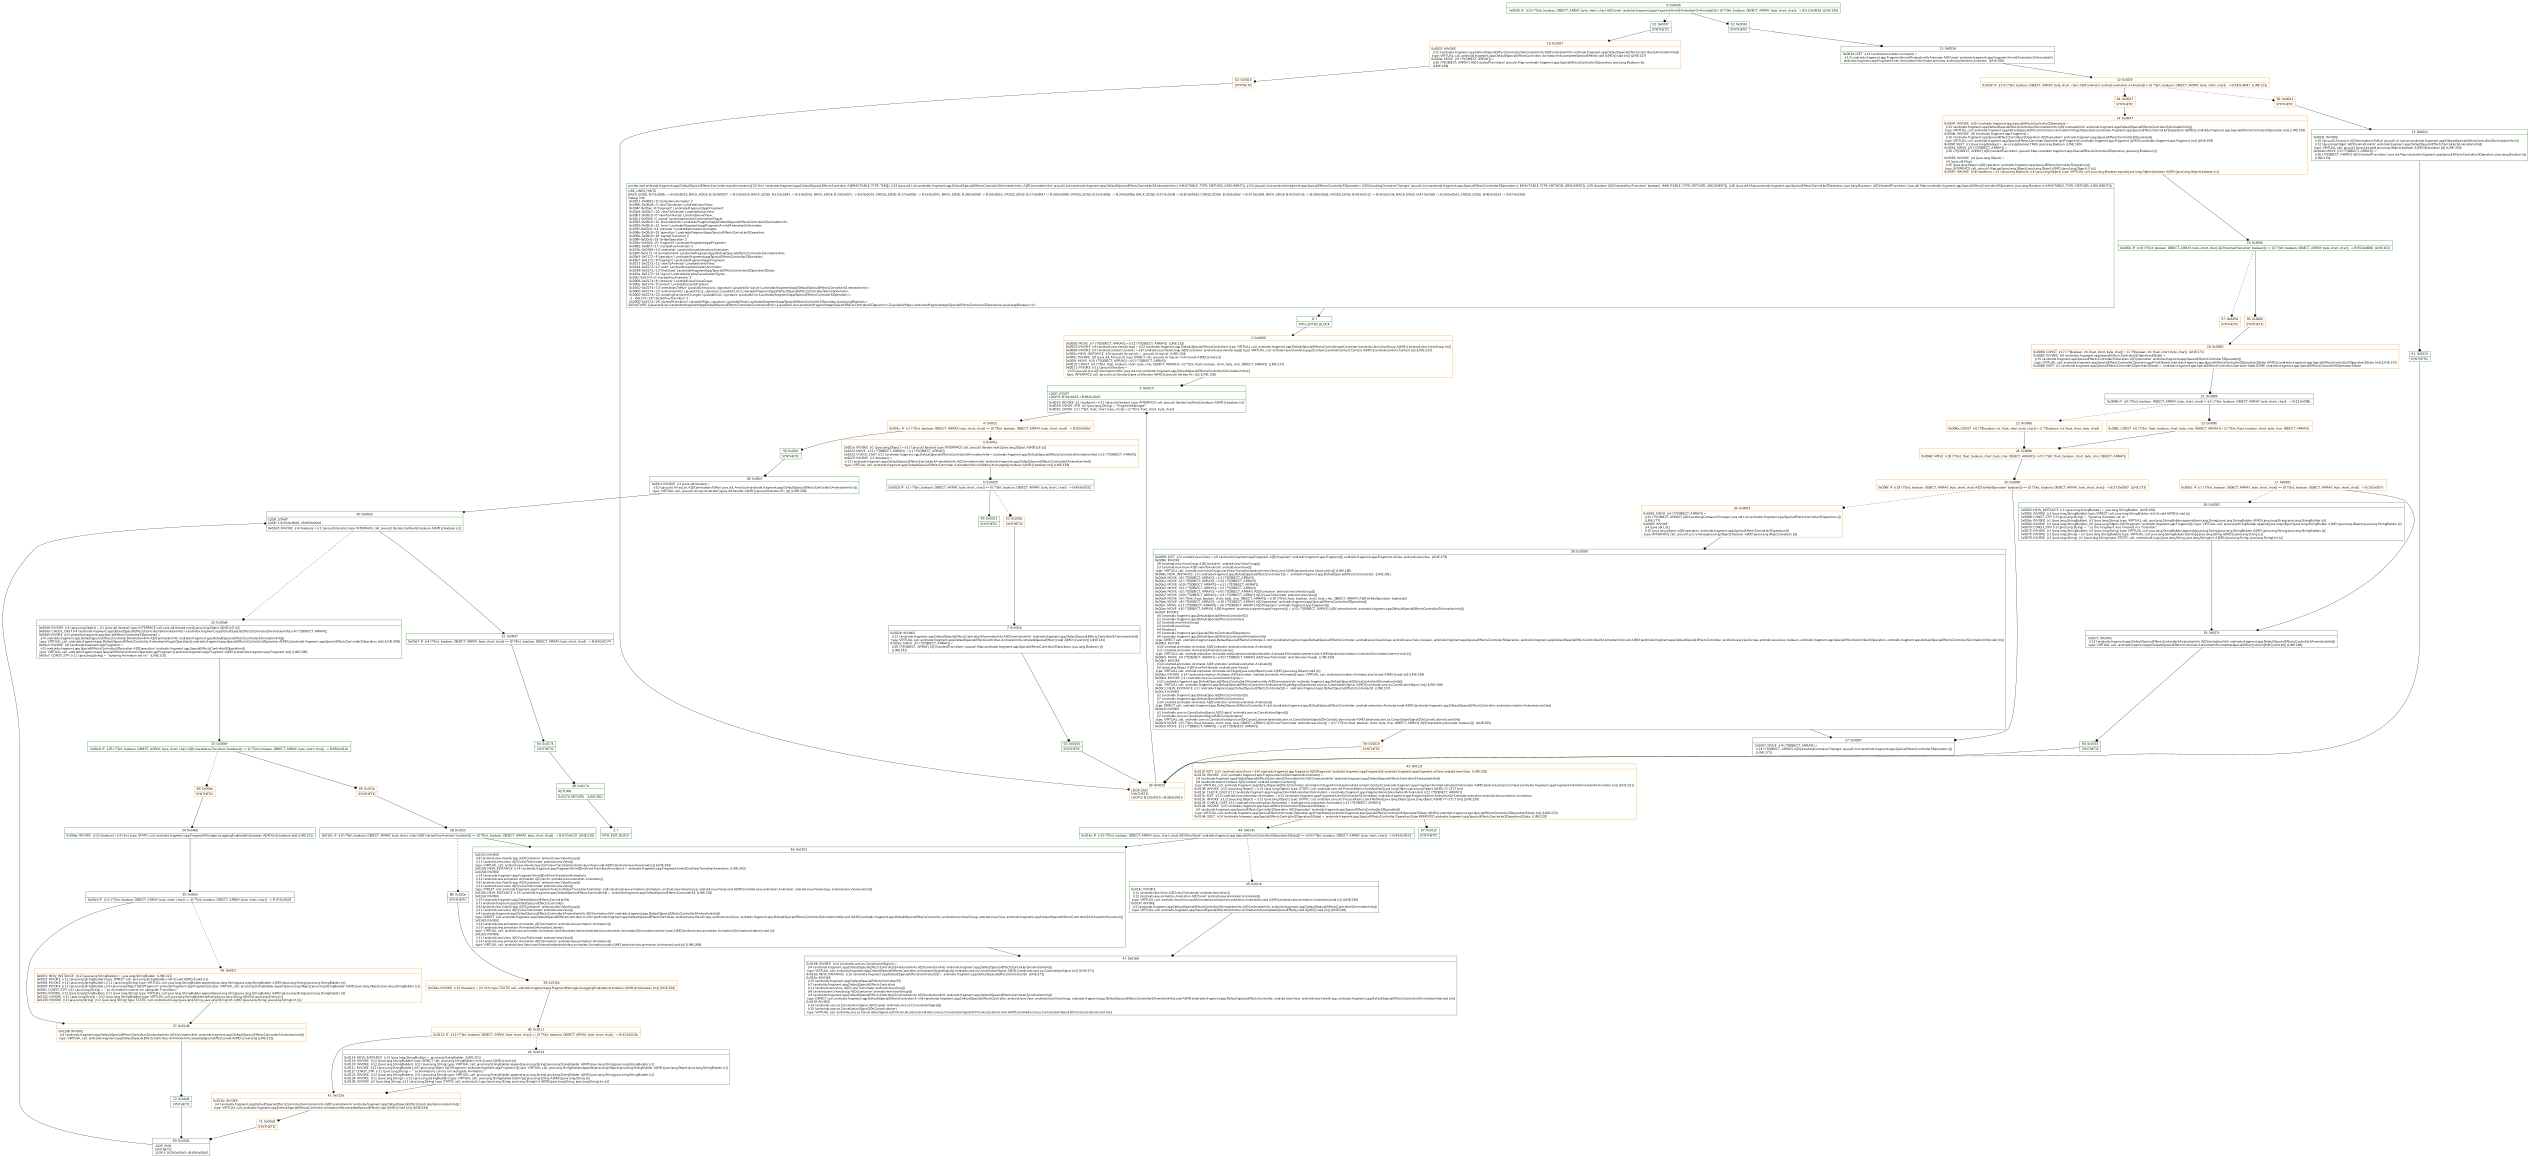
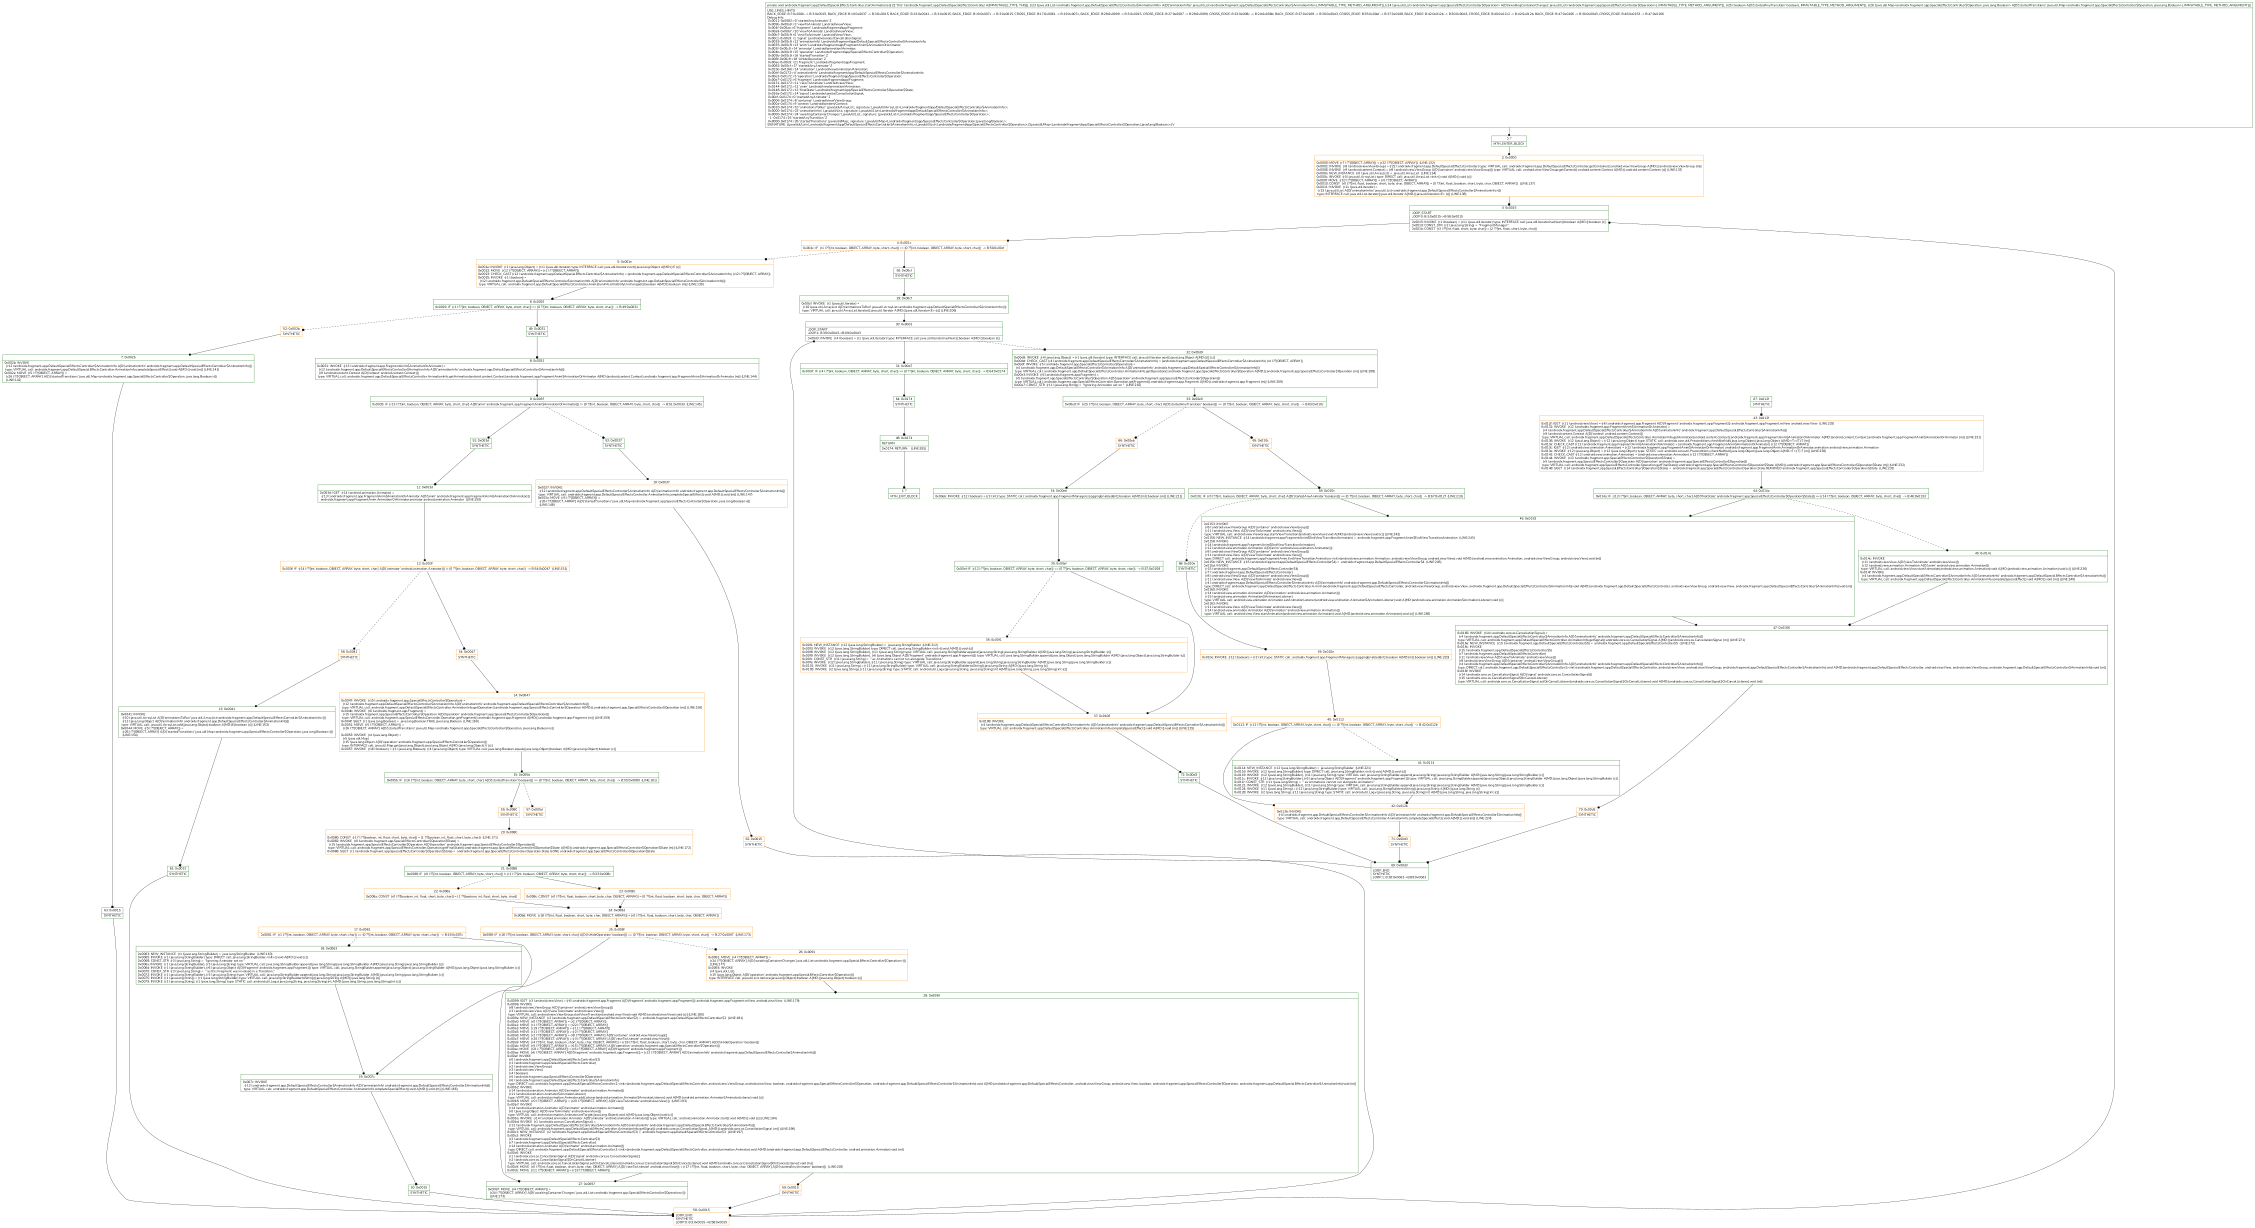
none -> (537, 369)
none -> (1587, 812)
(1425, 822) -> (1761, 410)
